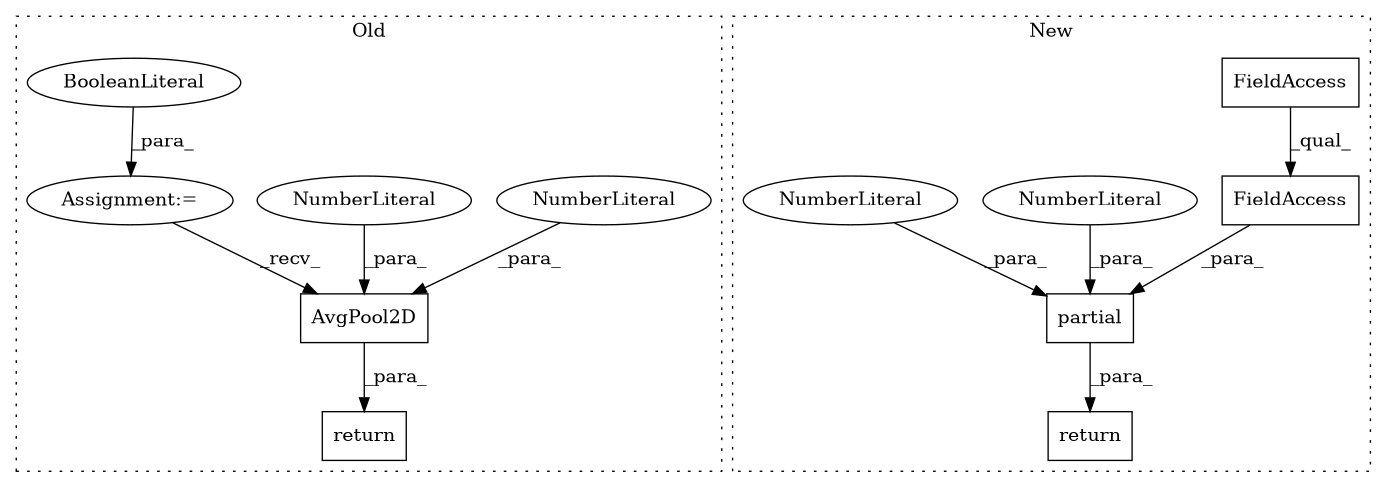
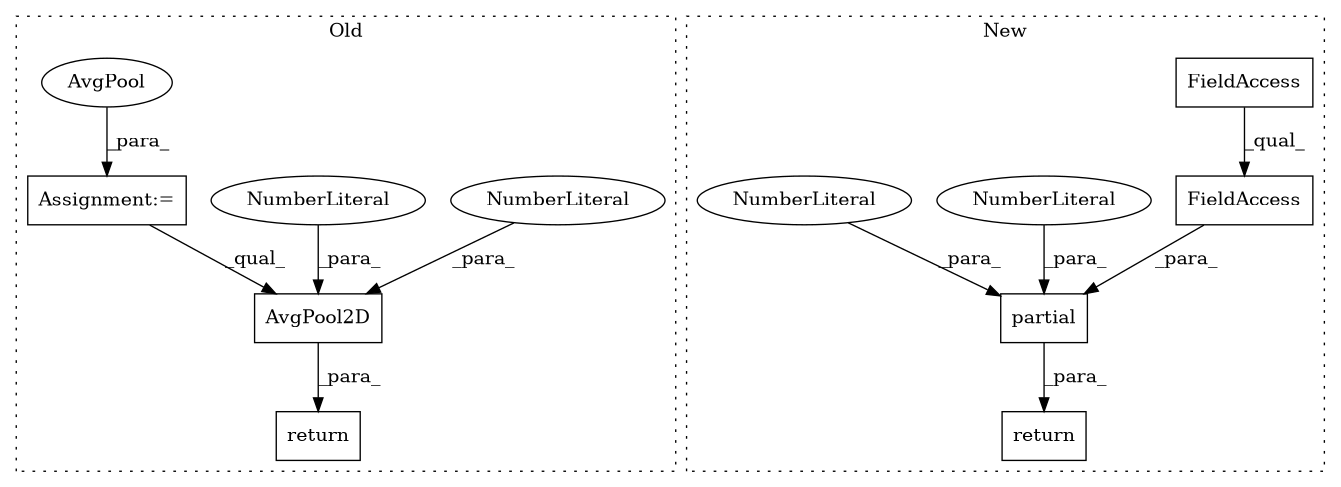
(134, 83) -> (107, 83)
(130, 200) -> (107, 200)
(290, 259) -> (255, 259)
